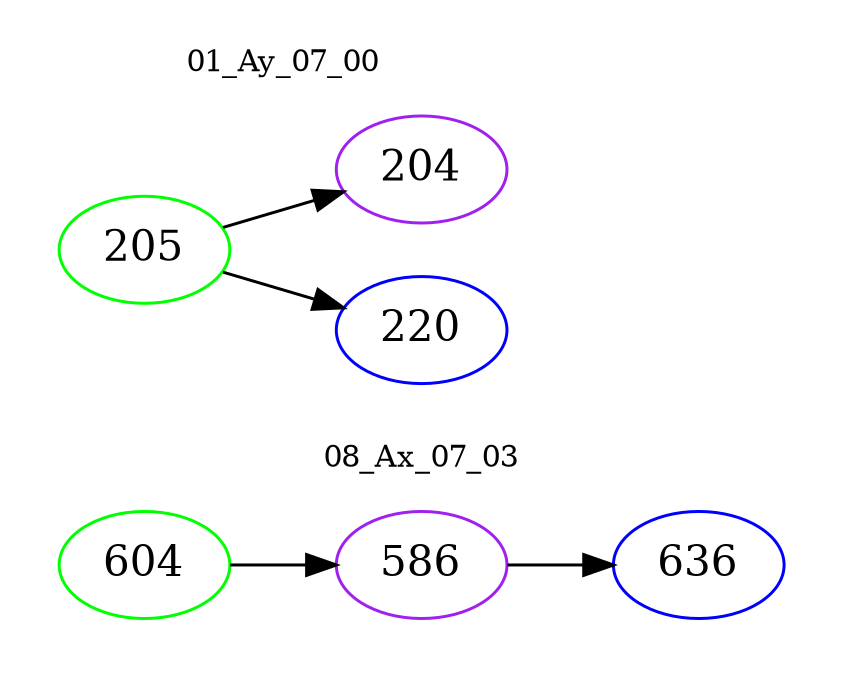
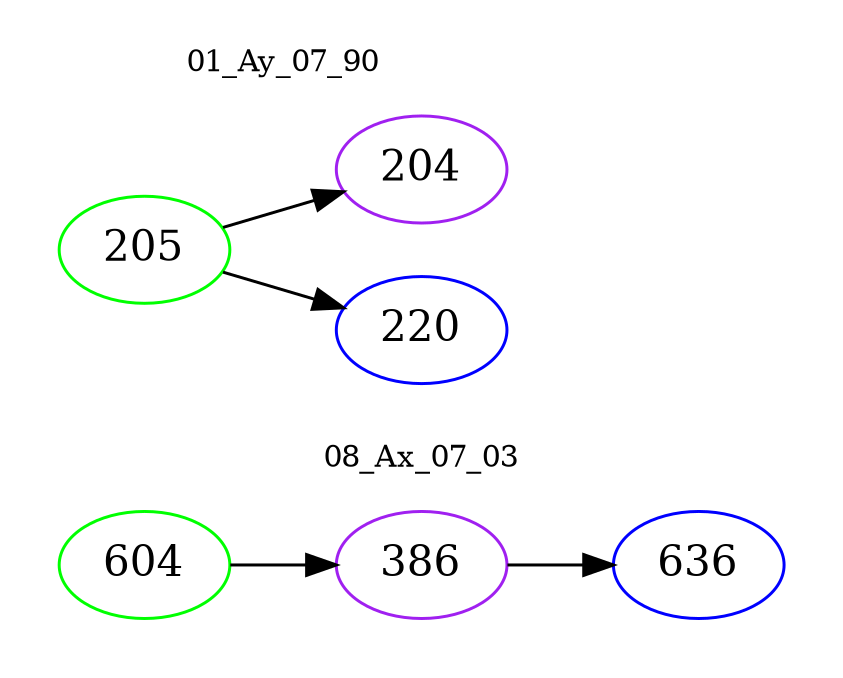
(283, 64) -> (283, 64)
(422, 565) -> (422, 565)
